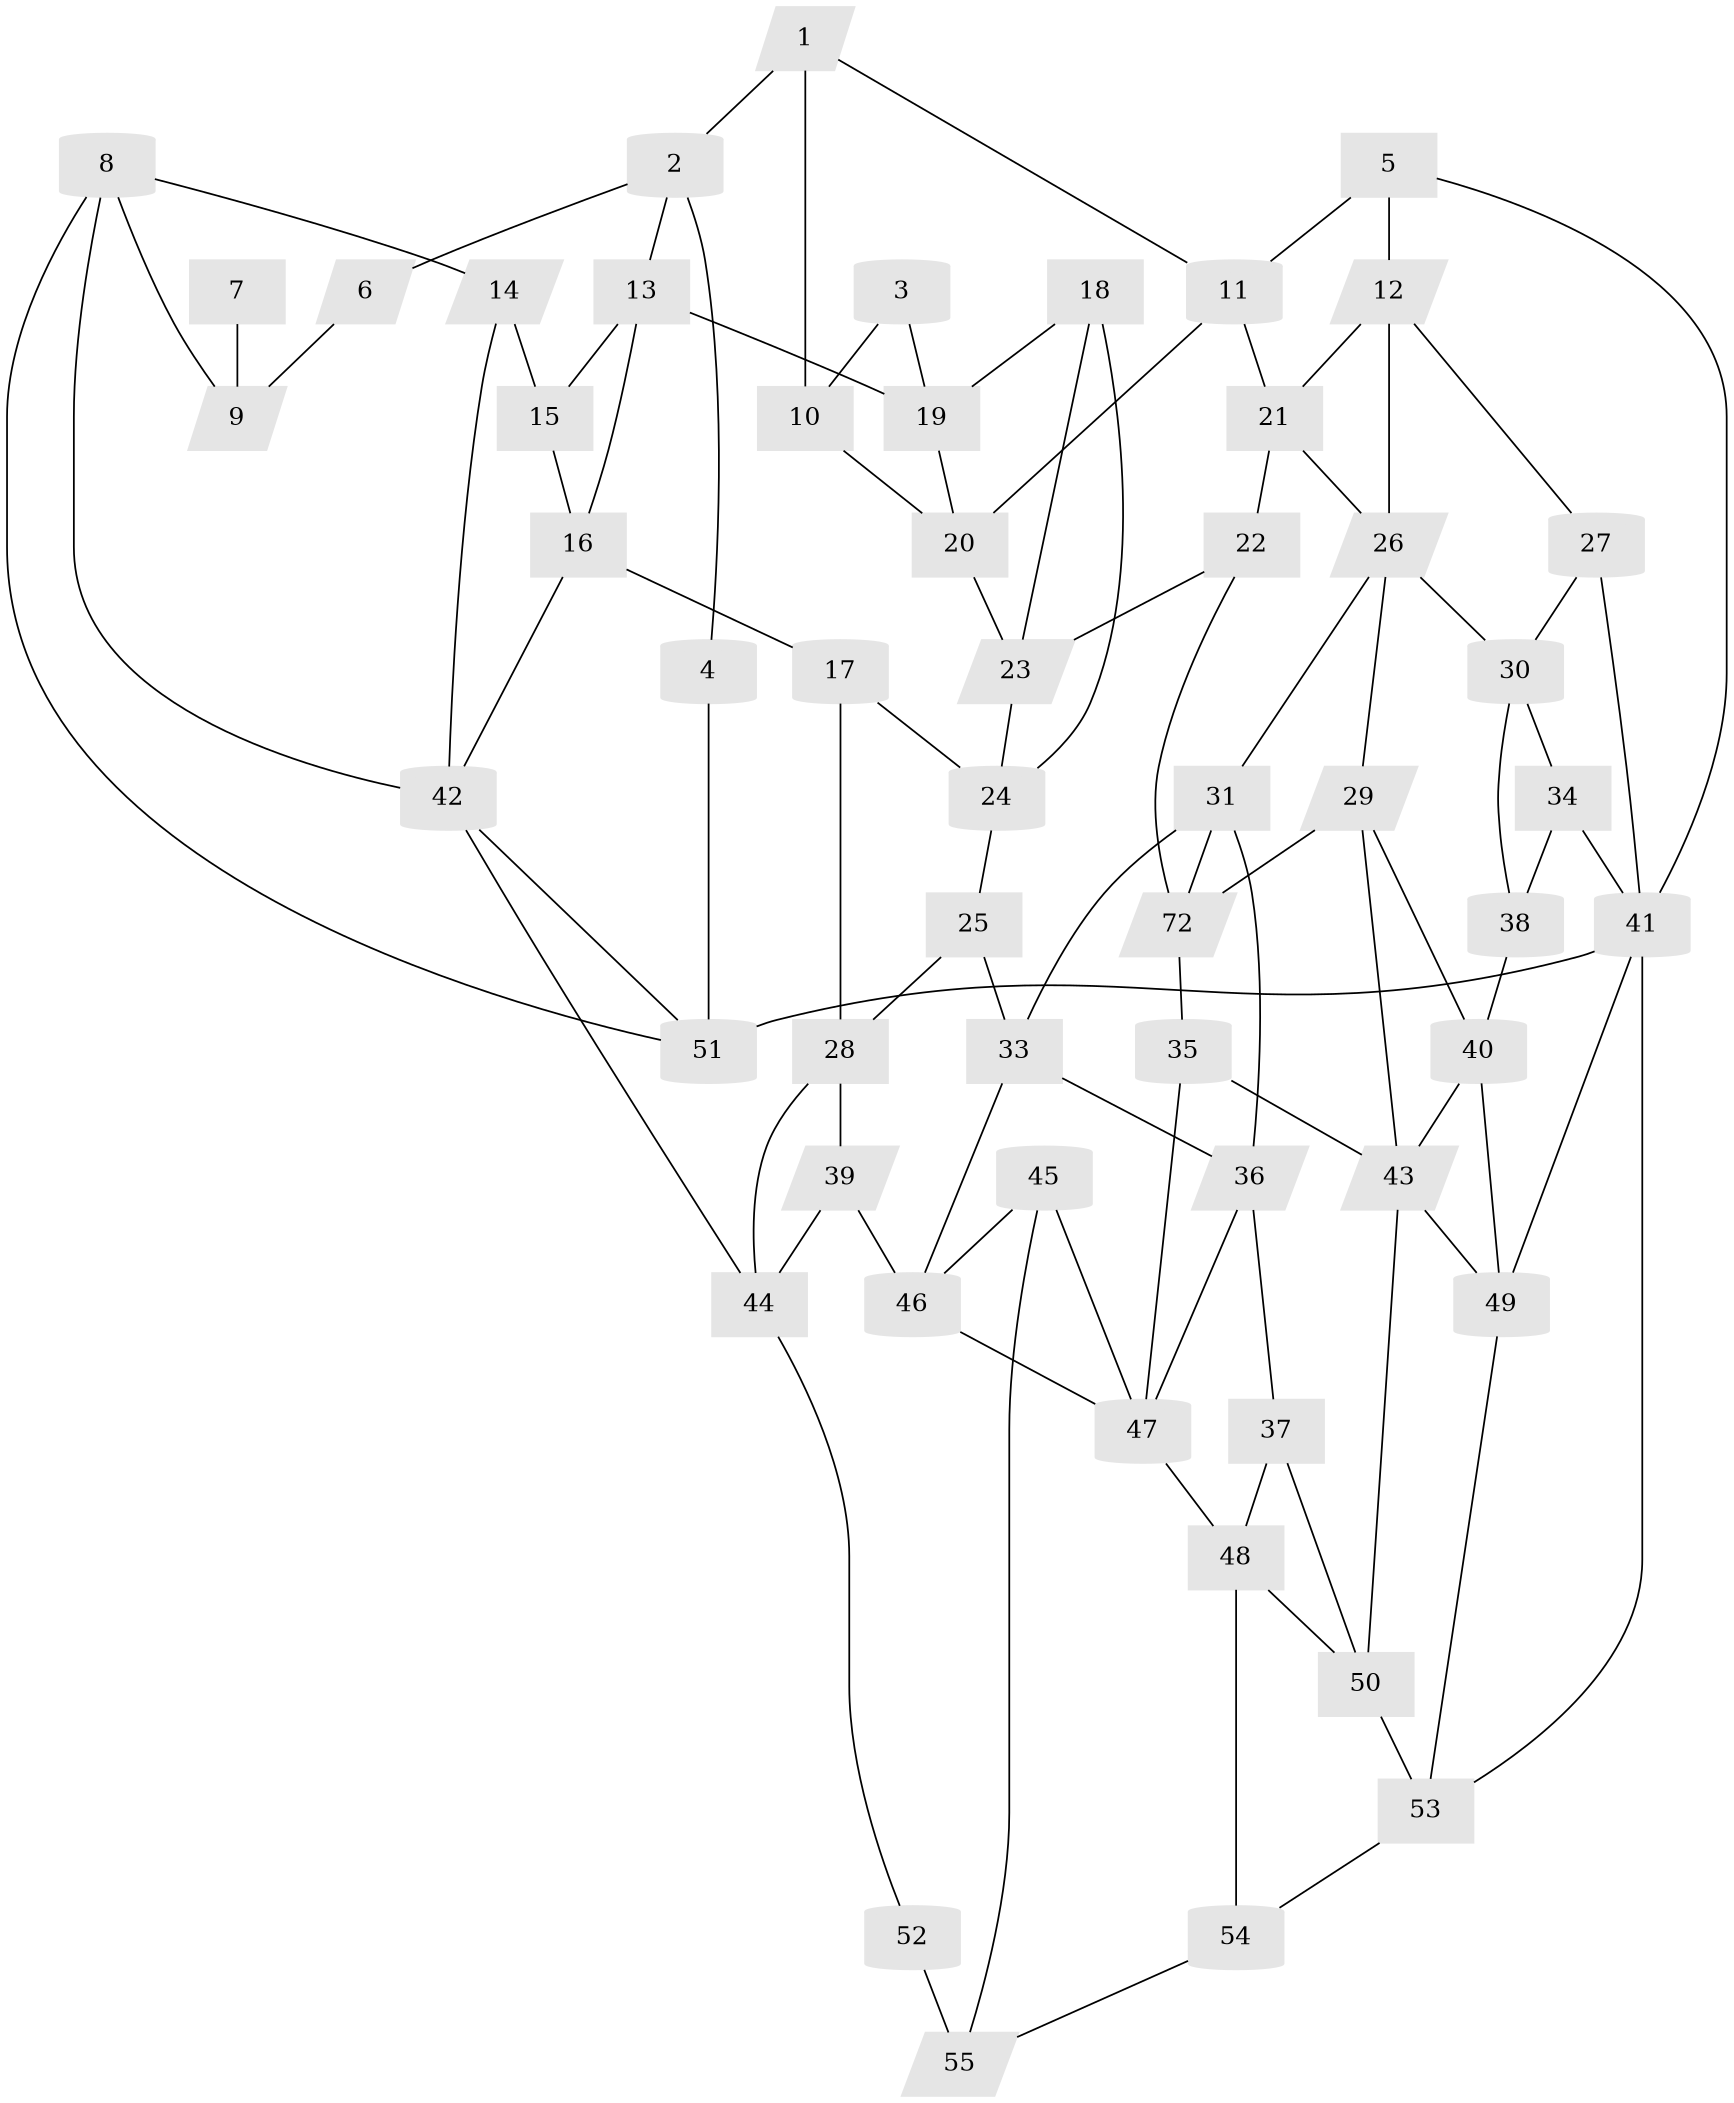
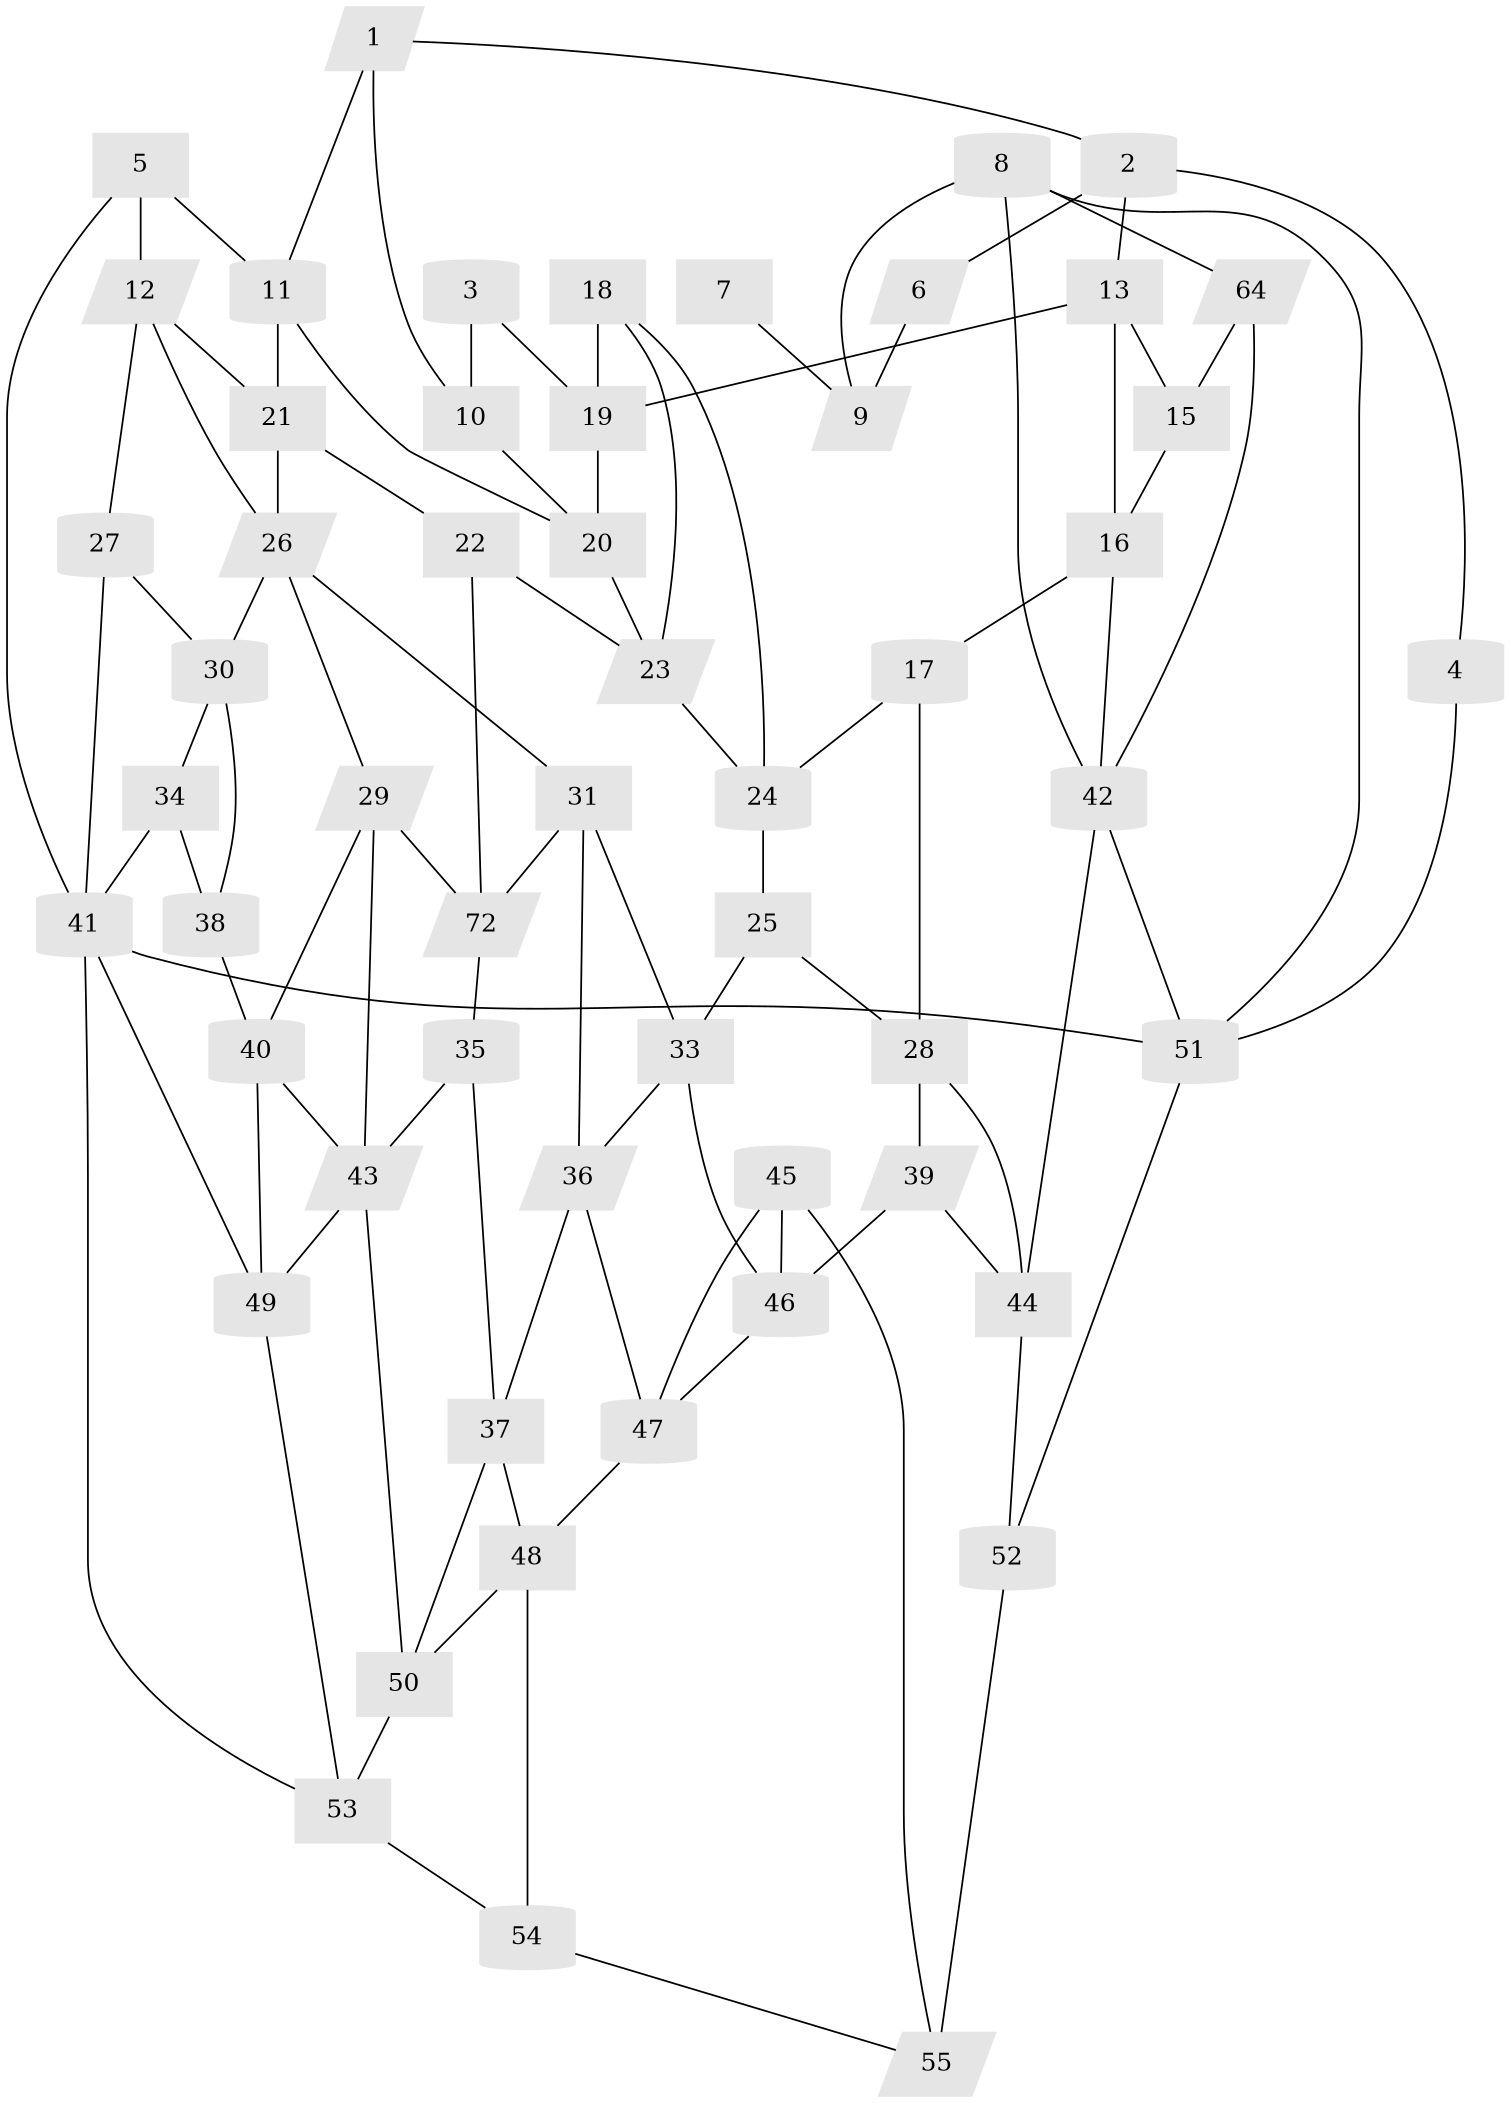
(505, 292) -> (1252, 292)
(1163, 1241) -> (484, 1241)
none -> (1099, 1304)
